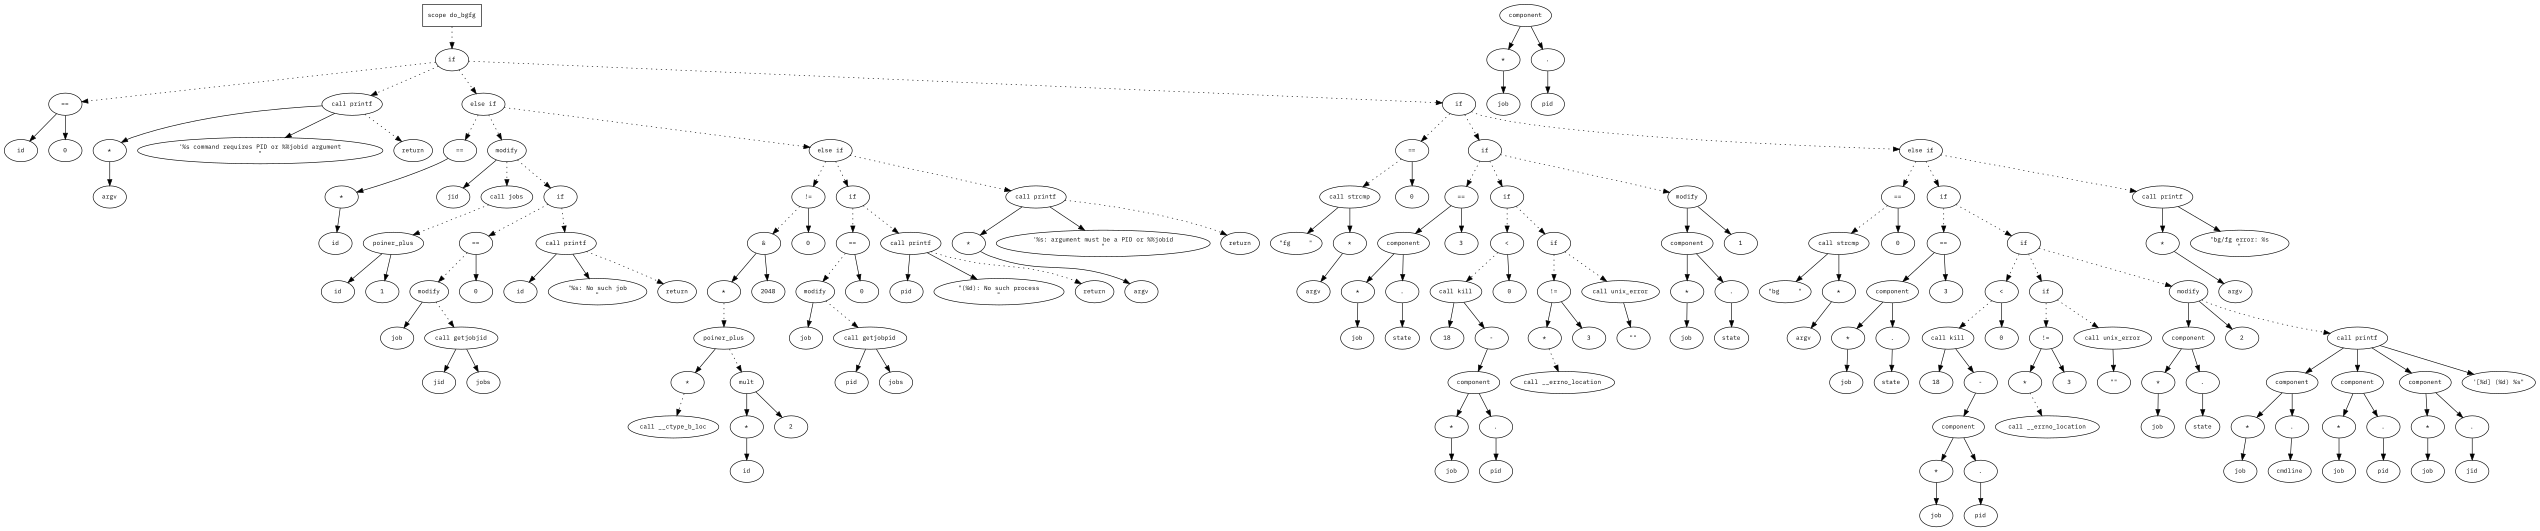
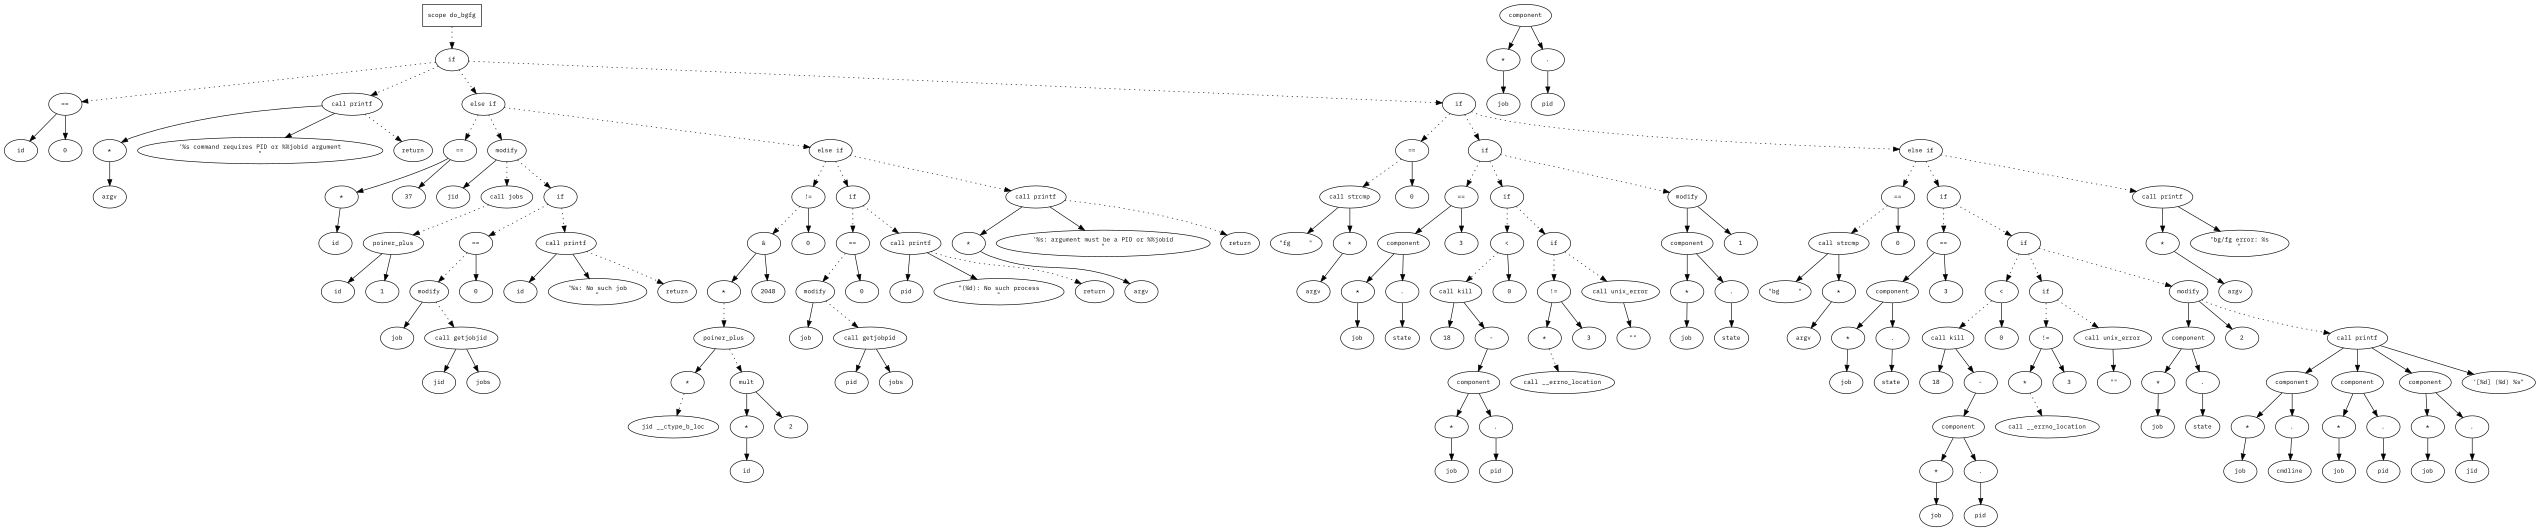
none -> (409, 197)
(673, 427) -> (673, 427)
